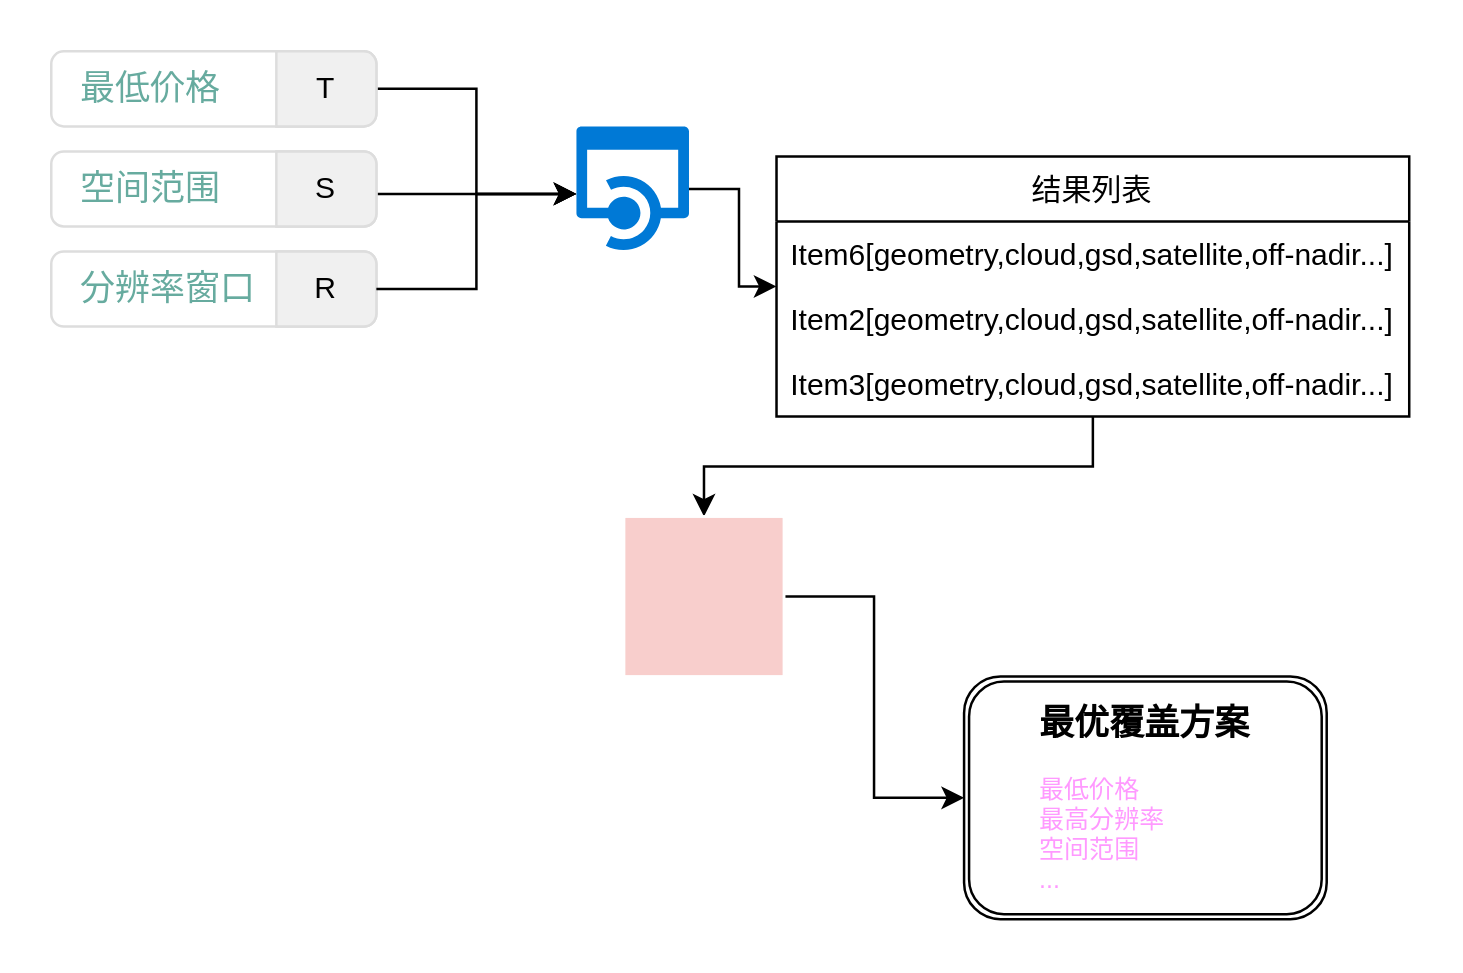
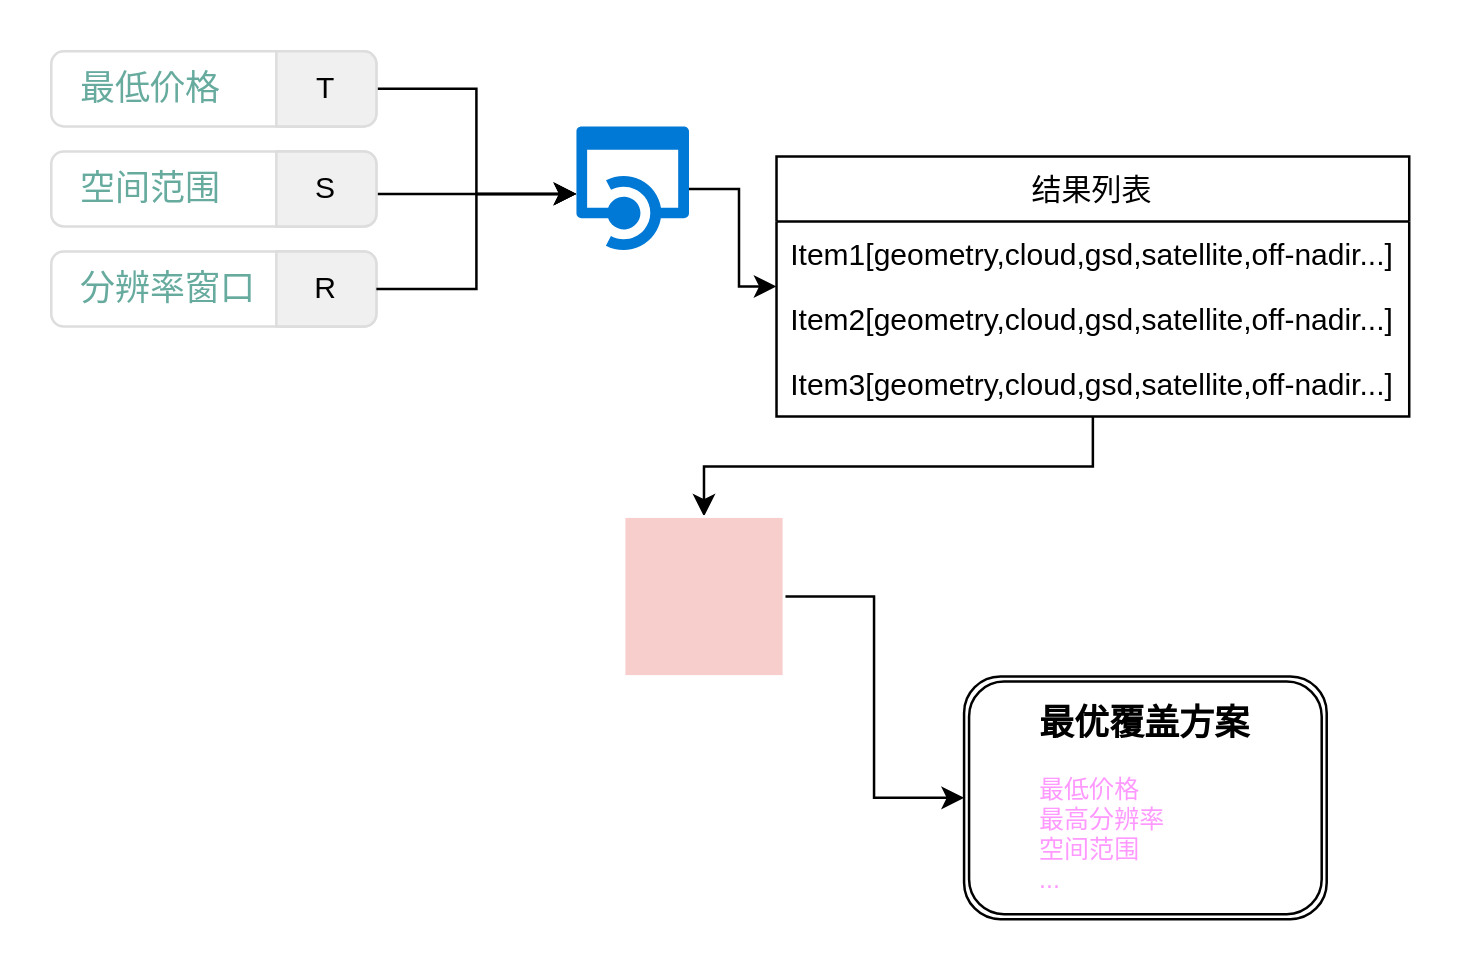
(1146, 255) -> (1146, 255)
